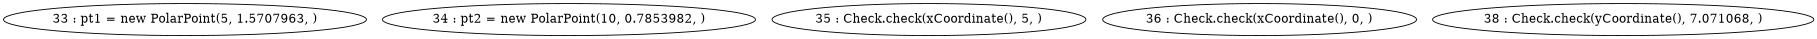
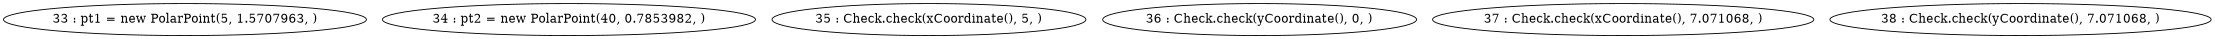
(569, 20) -> (569, 20)
(1260, 20) -> (1260, 20)
none -> (1623, 20)
